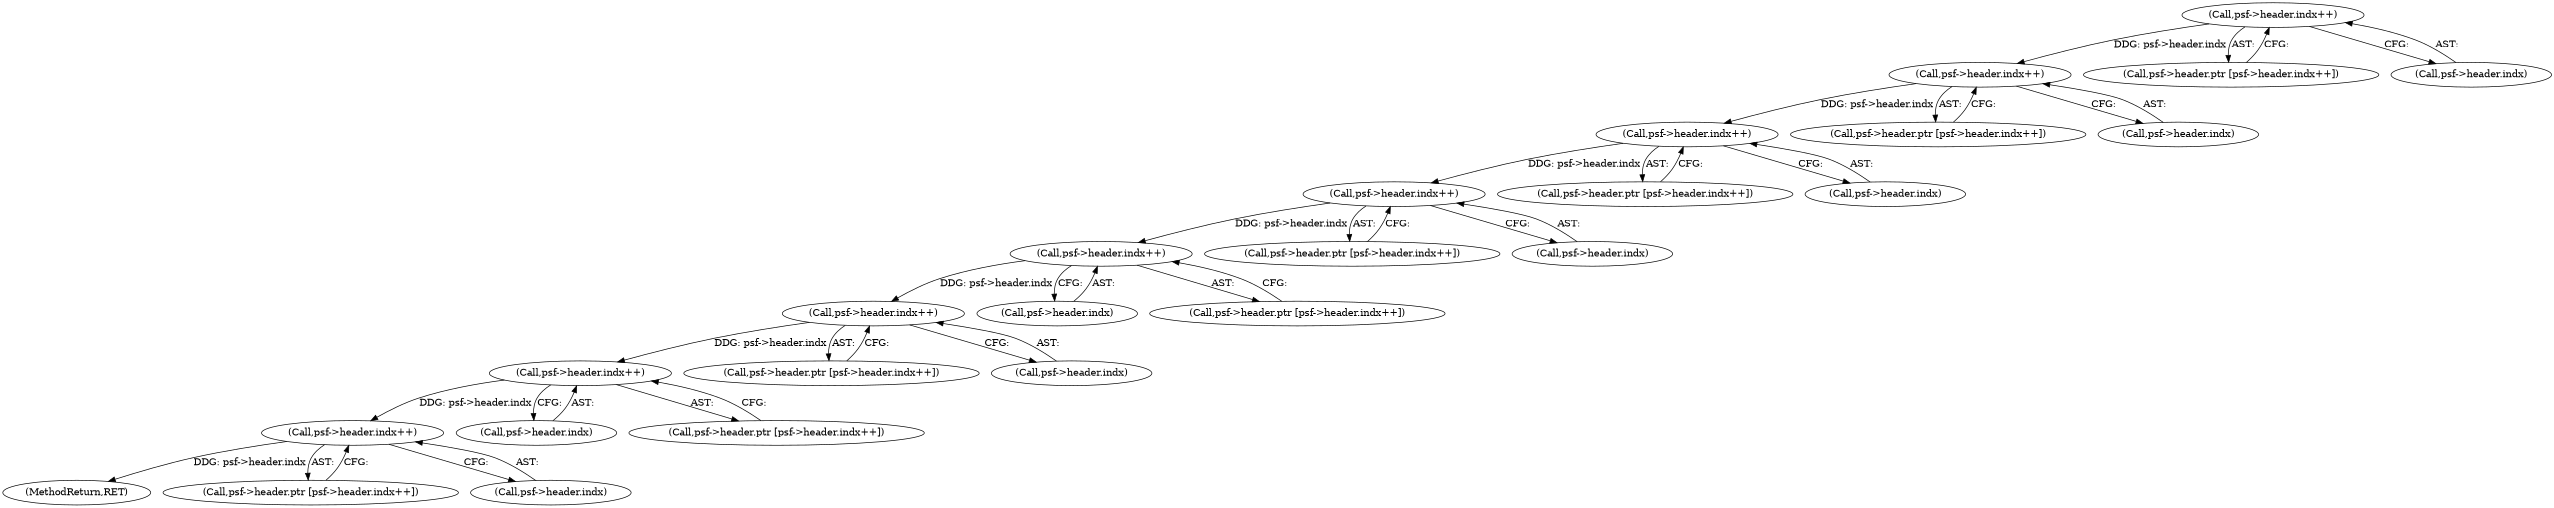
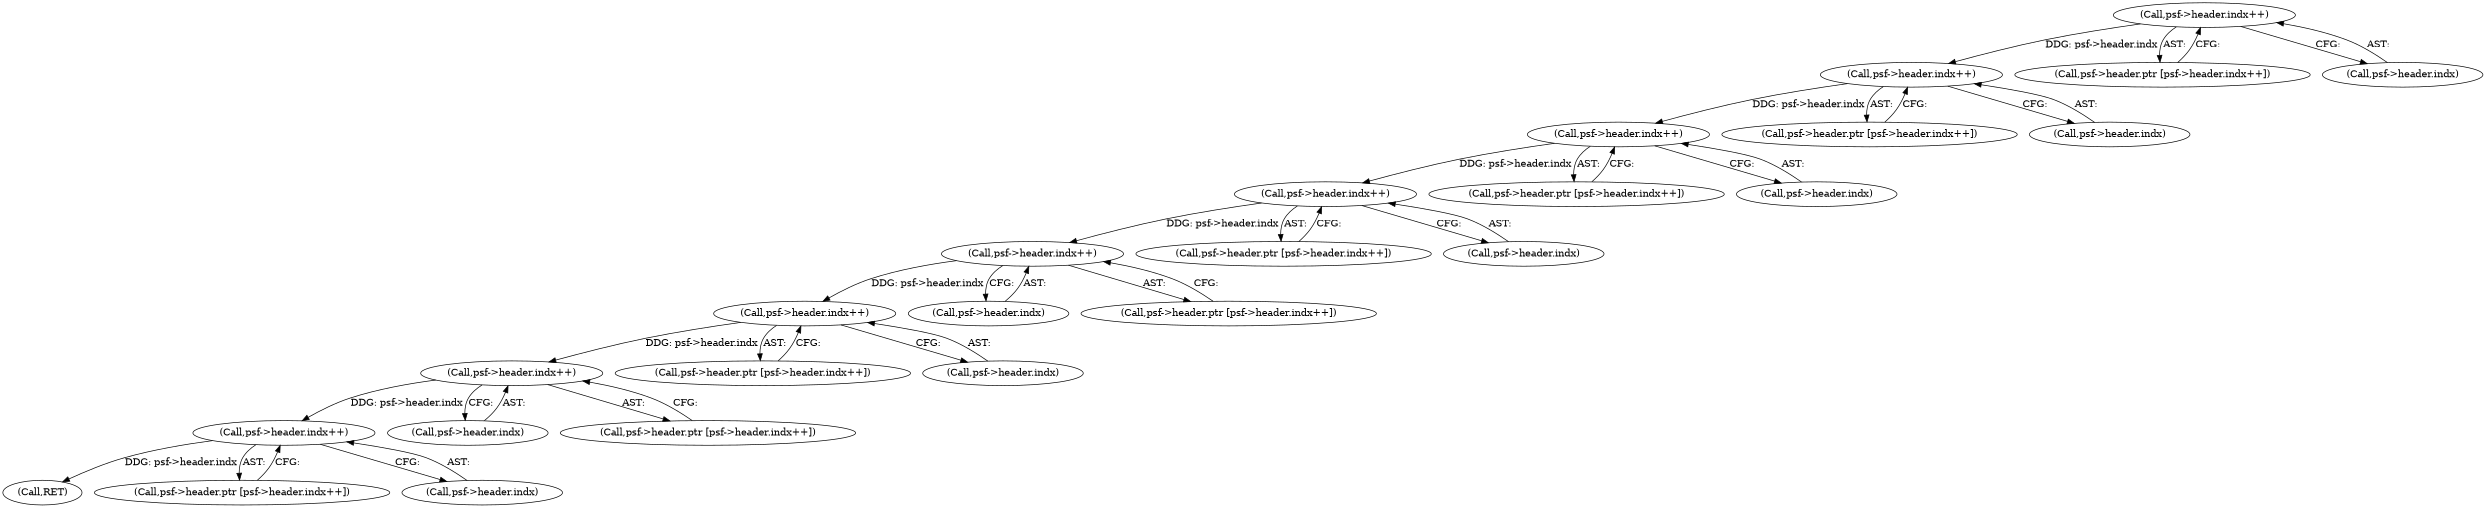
(77, 493) -> (42, 493)
